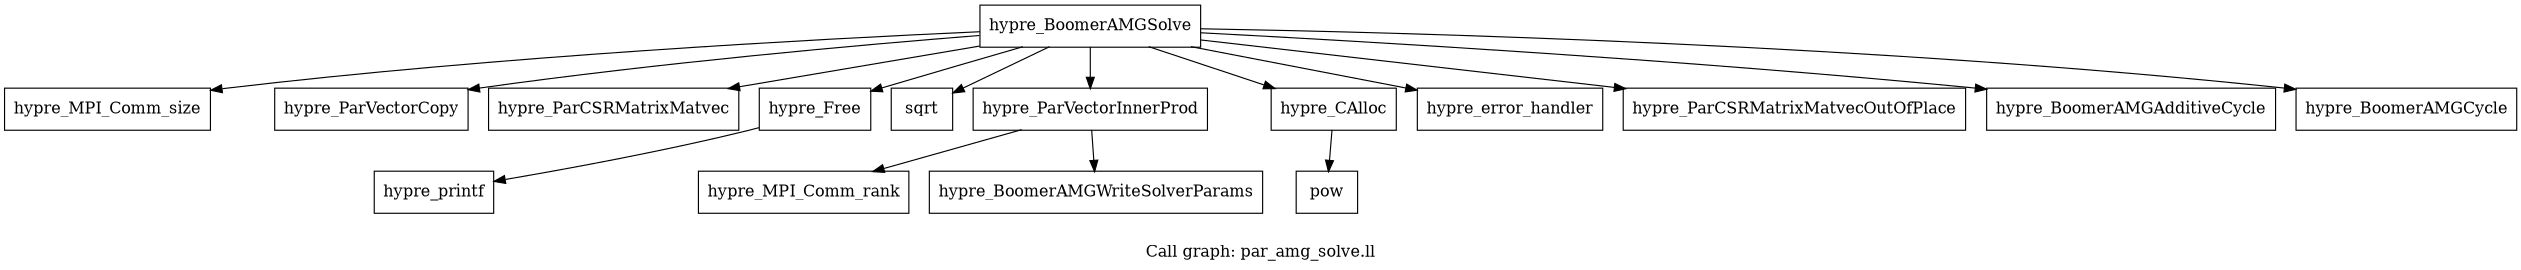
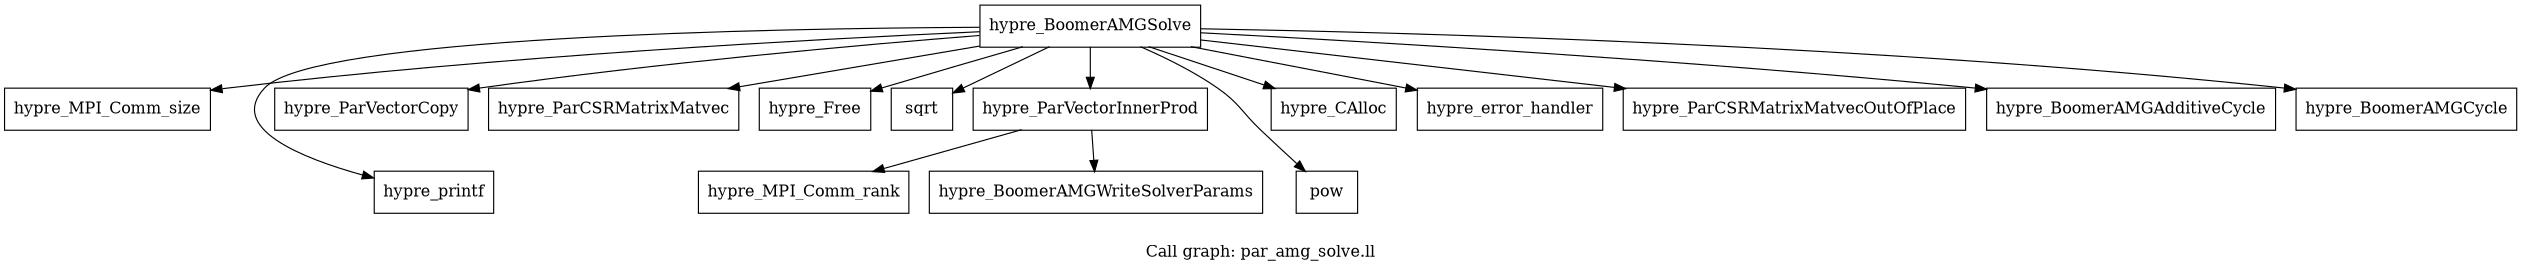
(1331, 145) -> (1226, 95)
(633, 156) -> (541, 40)
